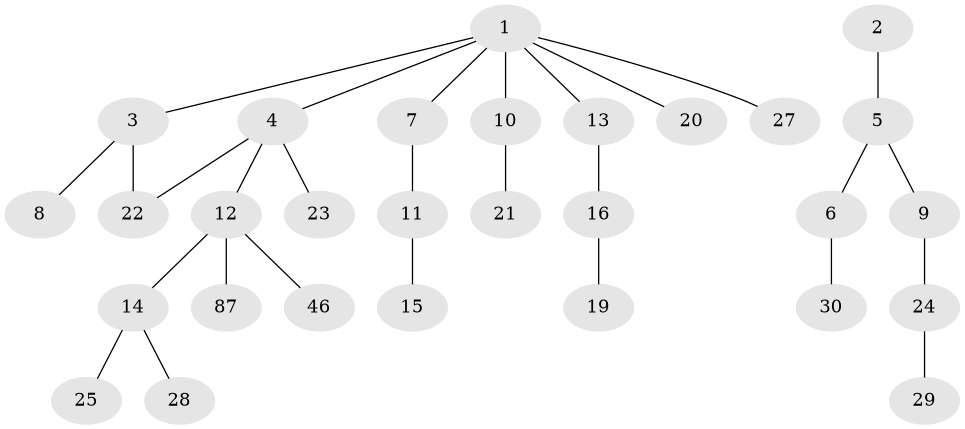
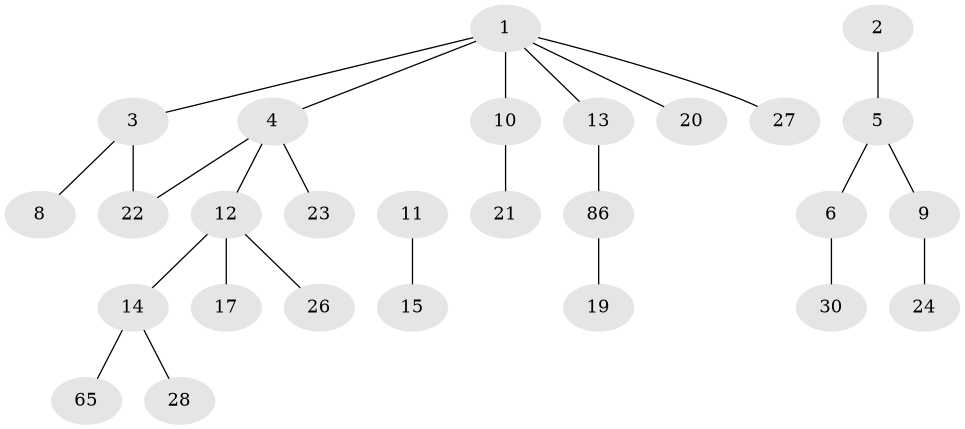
(412, 122) -> none
(599, 215) -> (599, 215)
(226, 308) -> (226, 308)
(319, 308) -> (319, 308)
(87, 401) -> (87, 401)
(925, 401) -> none
